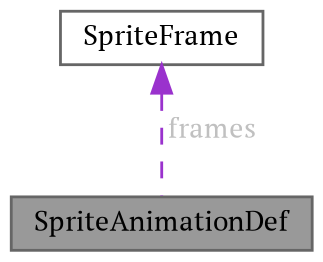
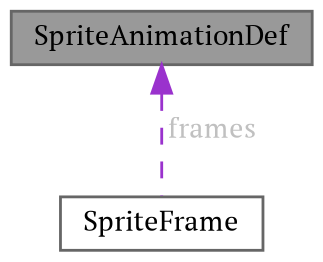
(162, 145) -> (162, 145)
